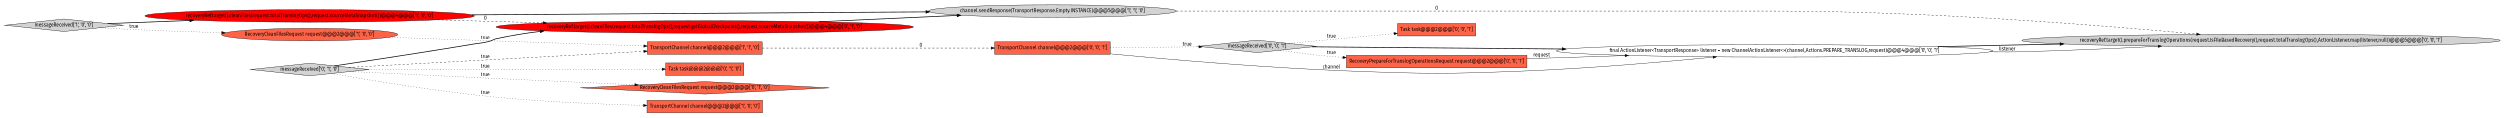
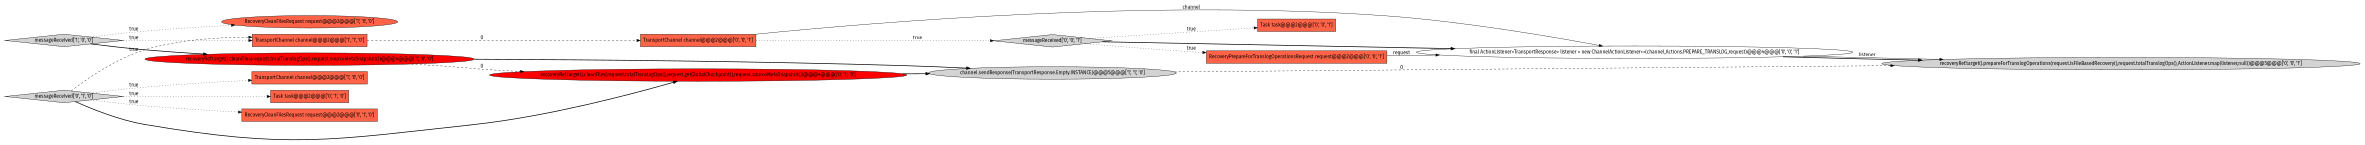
(516, 42) -> (176, 40)
(705, 88) -> (310, 115)
